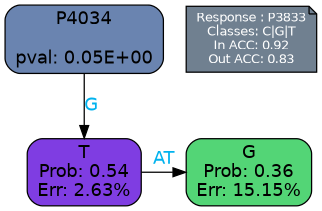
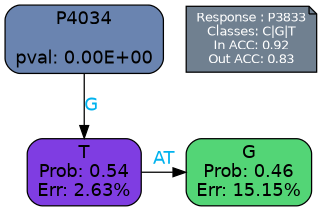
(84, 39) -> (84, 39)
(249, 172) -> (249, 172)
